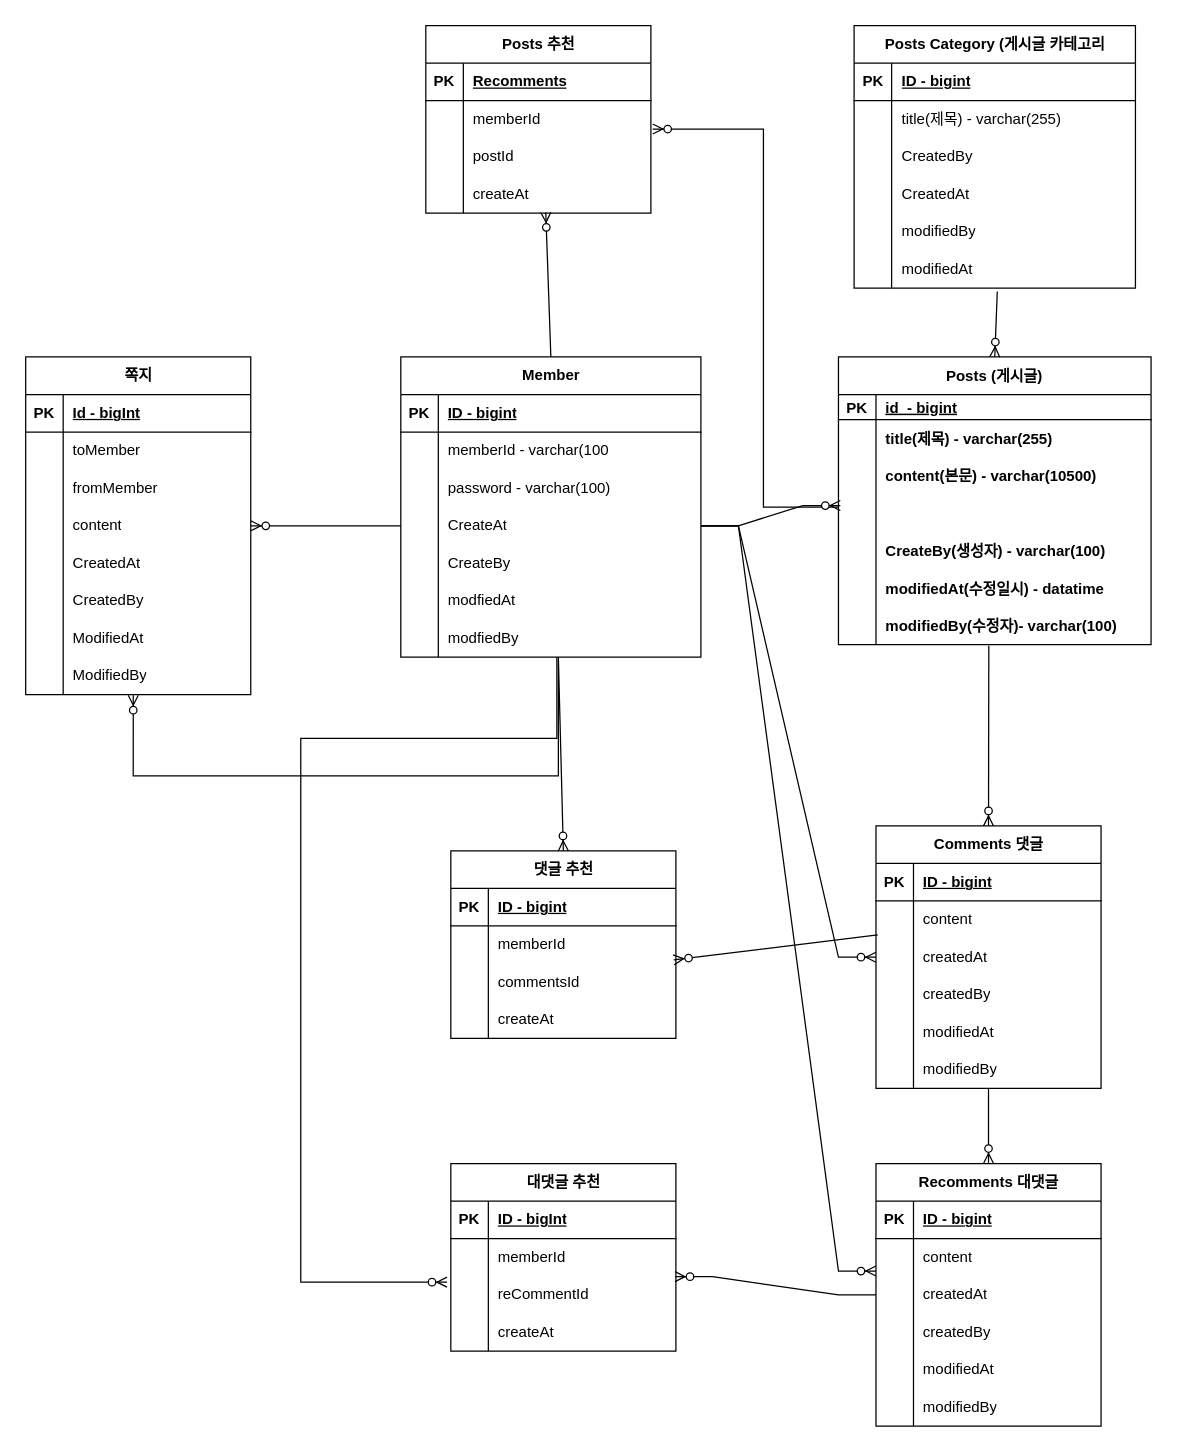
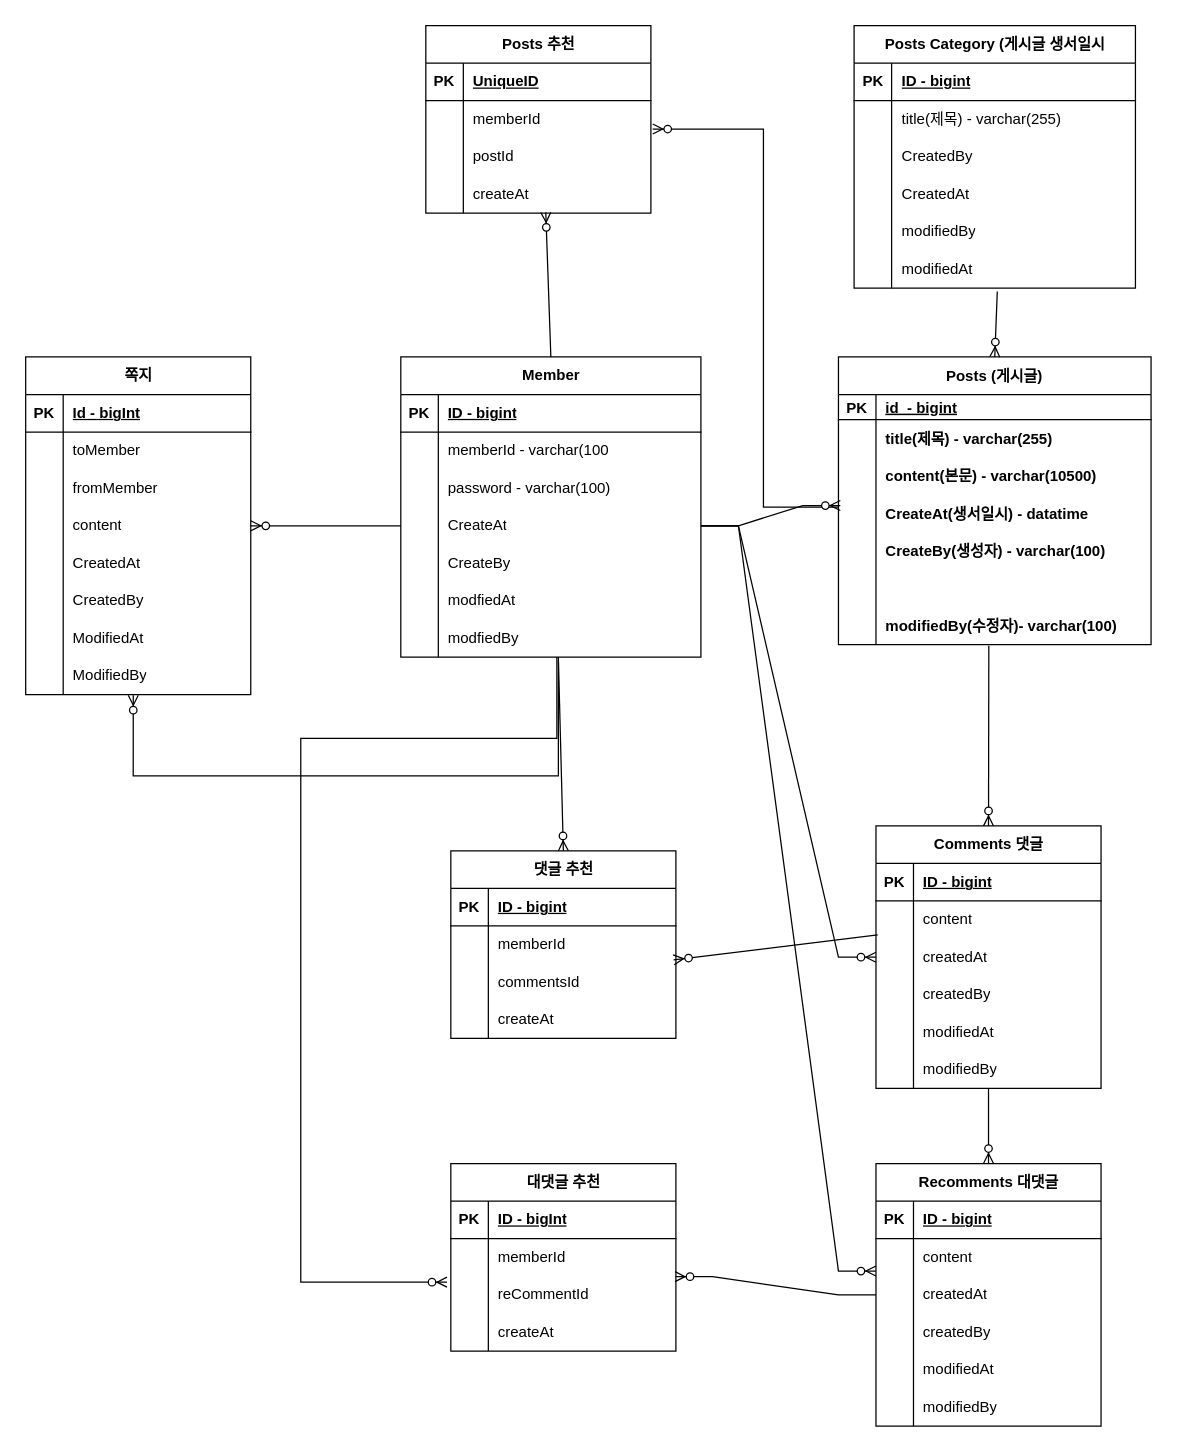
(995, 44) -> (995, 44)
(515, 82) -> (505, 82)
none -> (1013, 513)
(1013, 588) -> none
